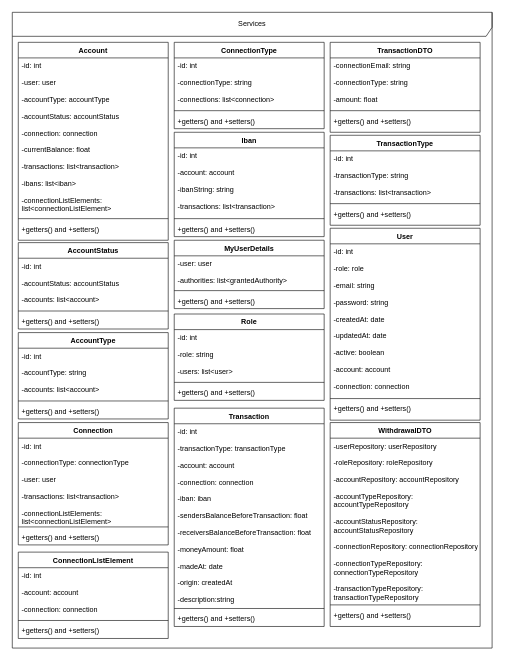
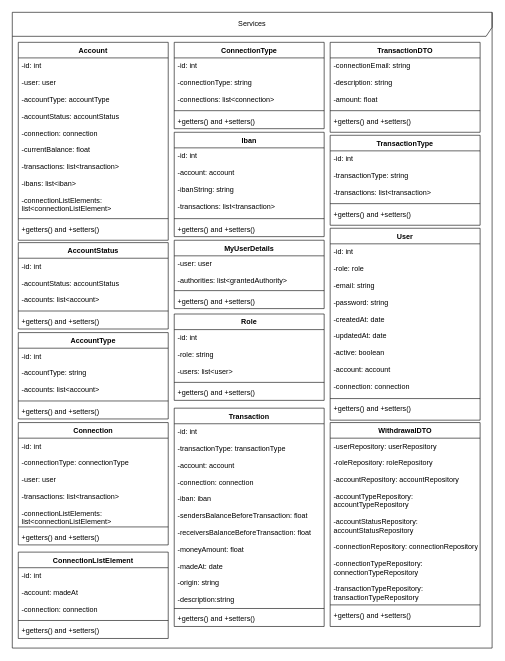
(376, 66) -> (376, 66)
(191, 432) -> (191, 432)
(35, 576) -> (35, 576)
